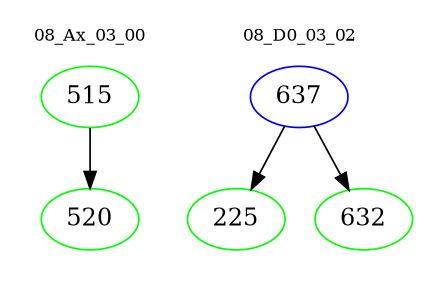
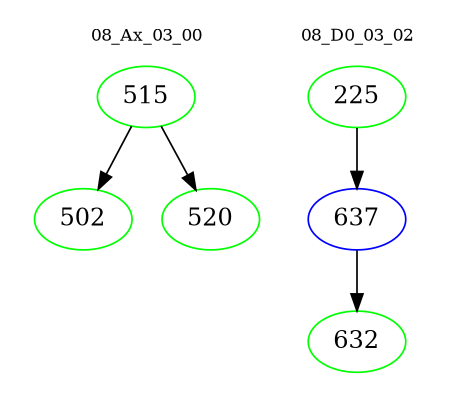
(272, 150) -> (357, 150)
none -> (83, 219)
